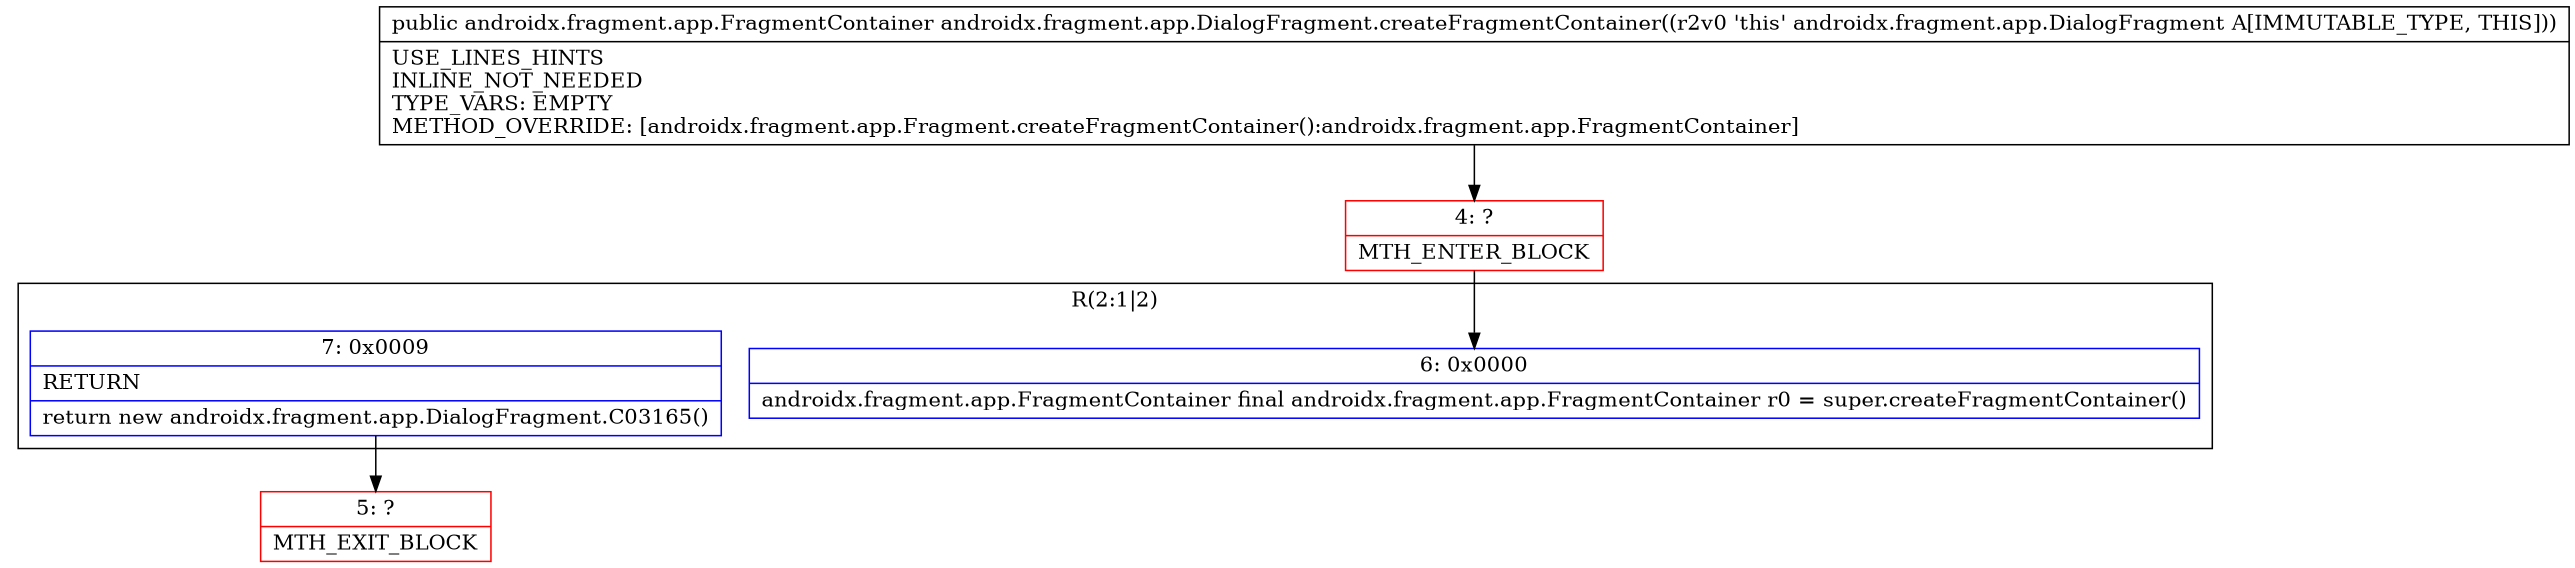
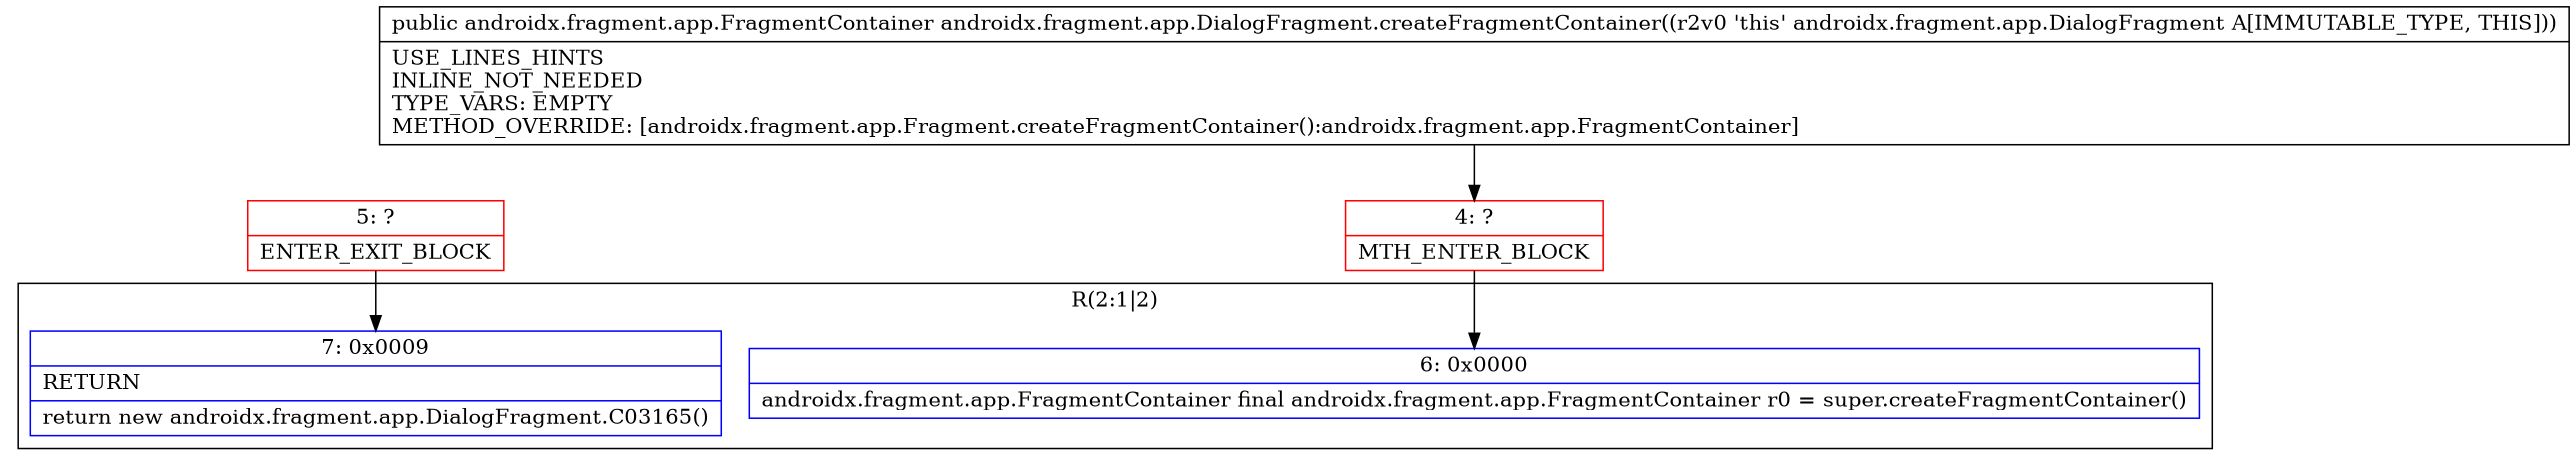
(376, 458) -> (376, 293)
(376, 543) -> (376, 252)
